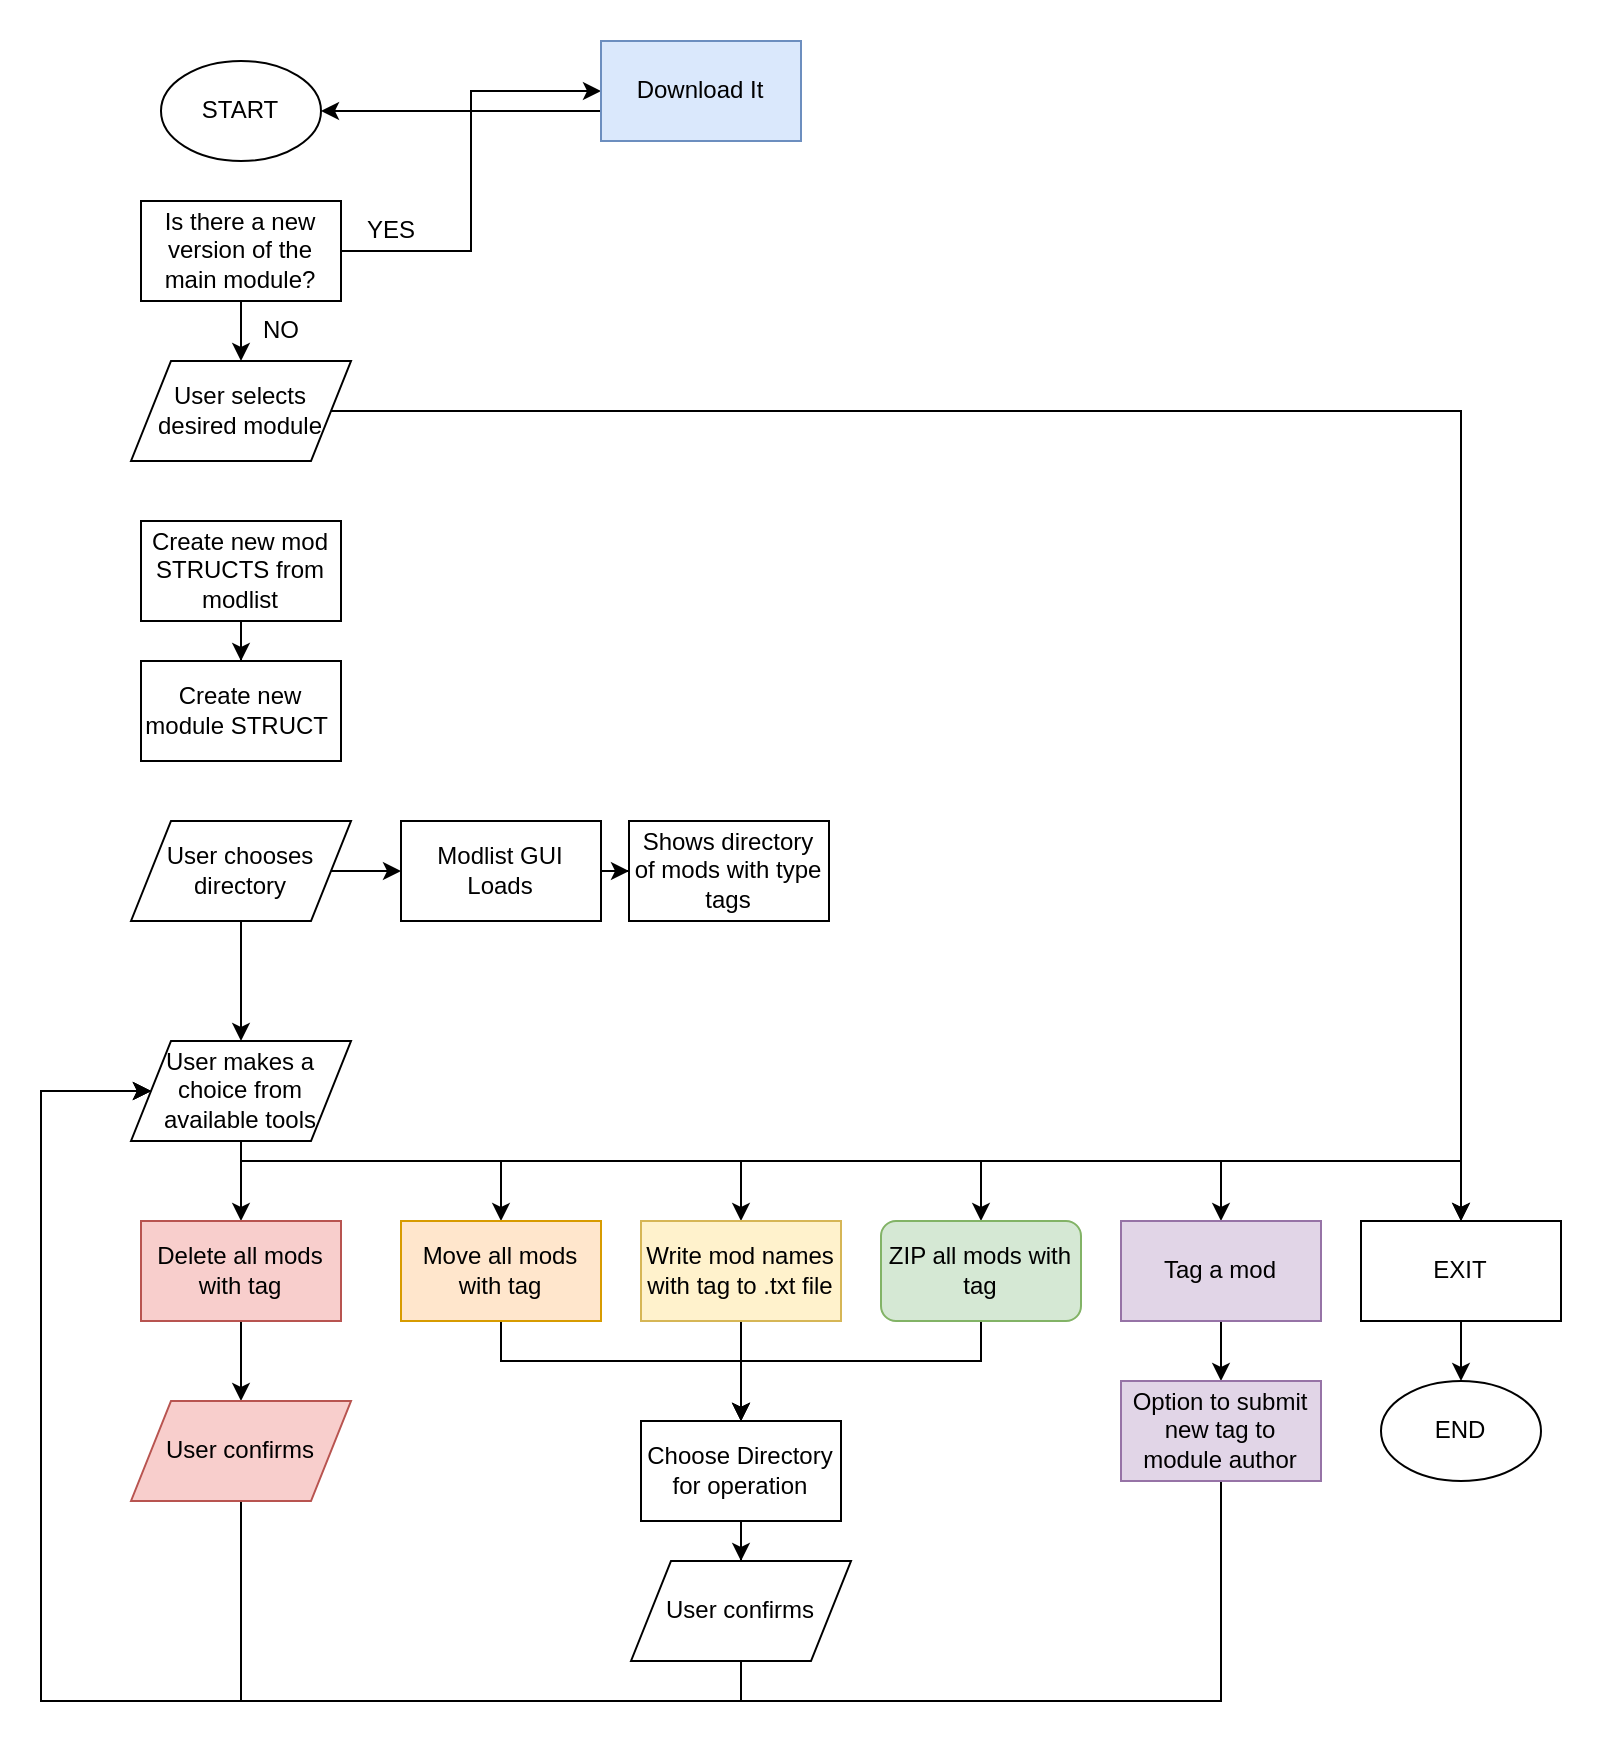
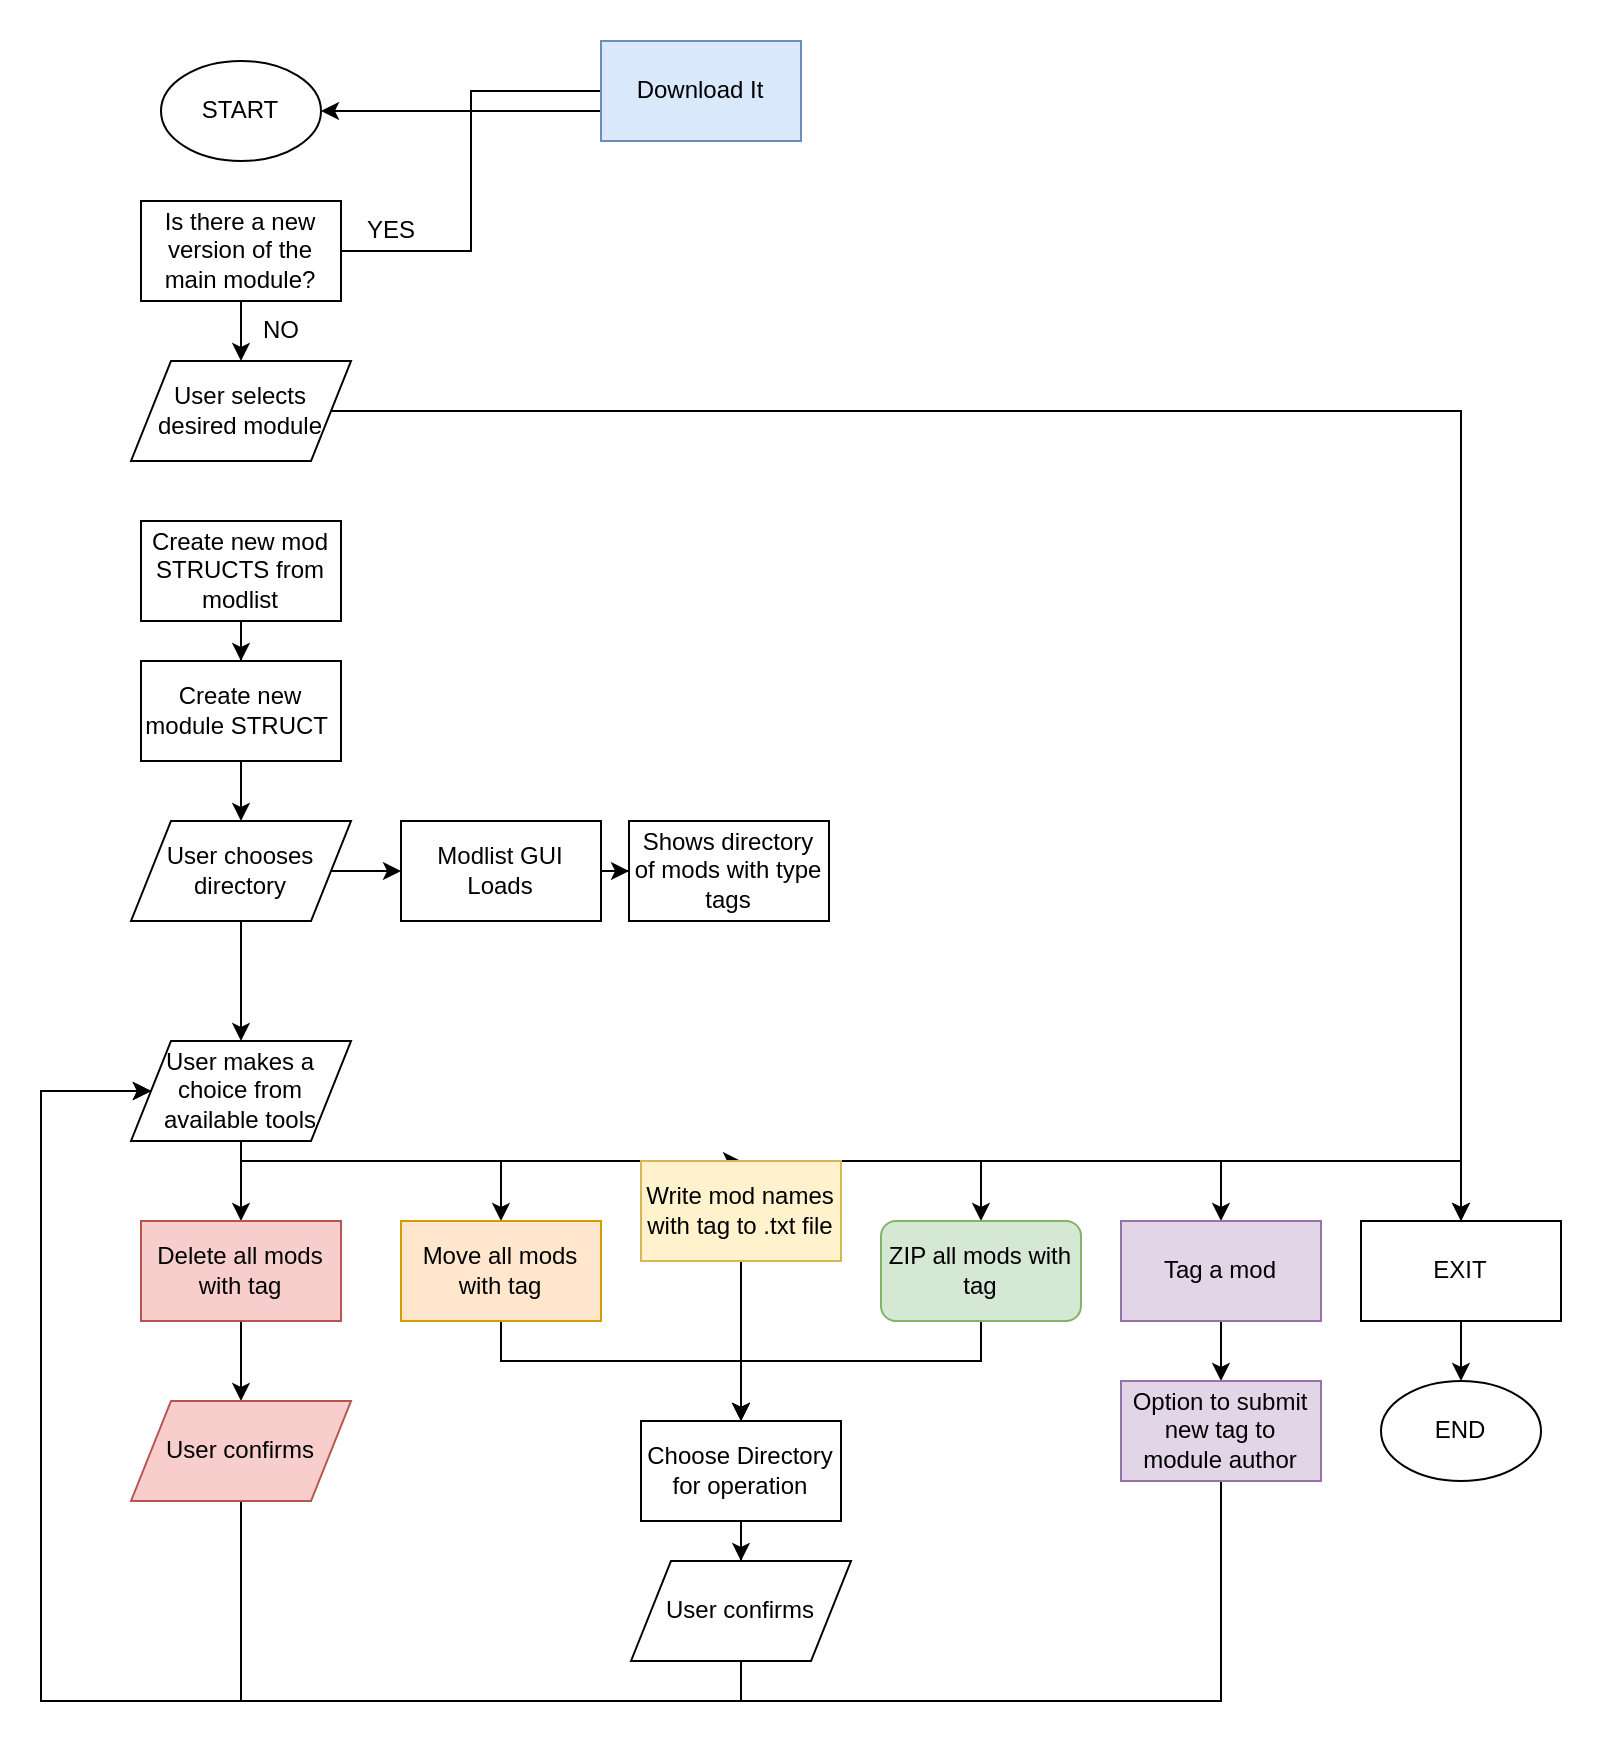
(586, 91) -> (591, 91)
none -> (241, 798)
(741, 1271) -> (741, 1211)
